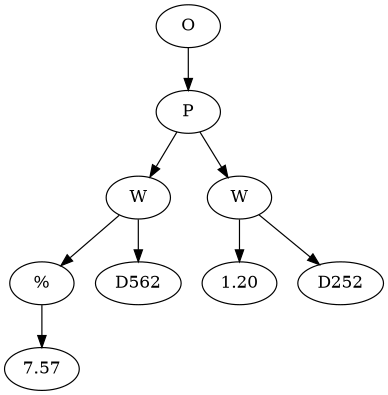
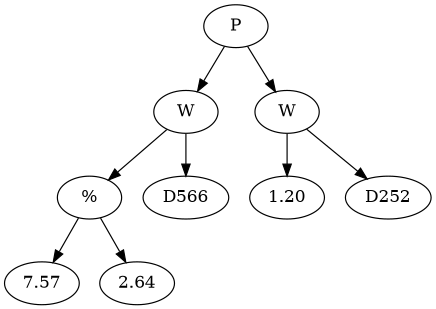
(188, 26) -> none
none -> (137, 283)
(138, 283) -> (186, 198)
